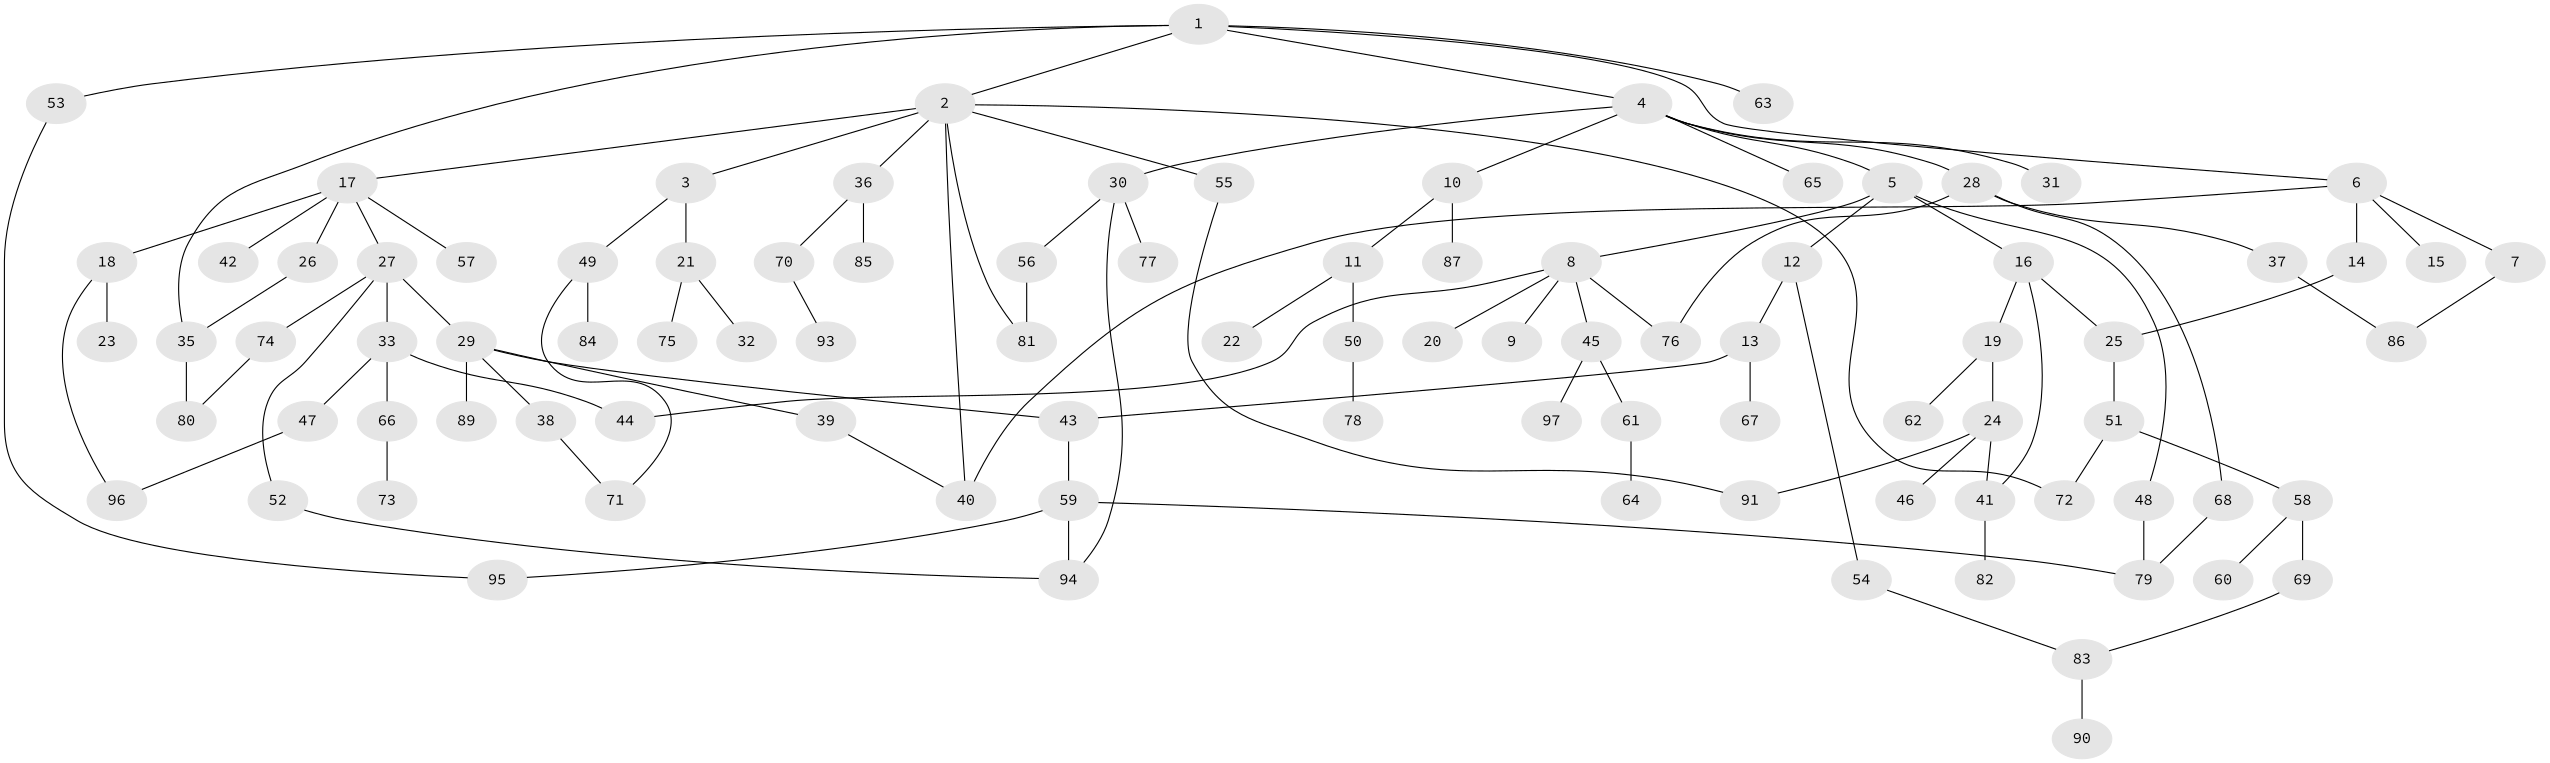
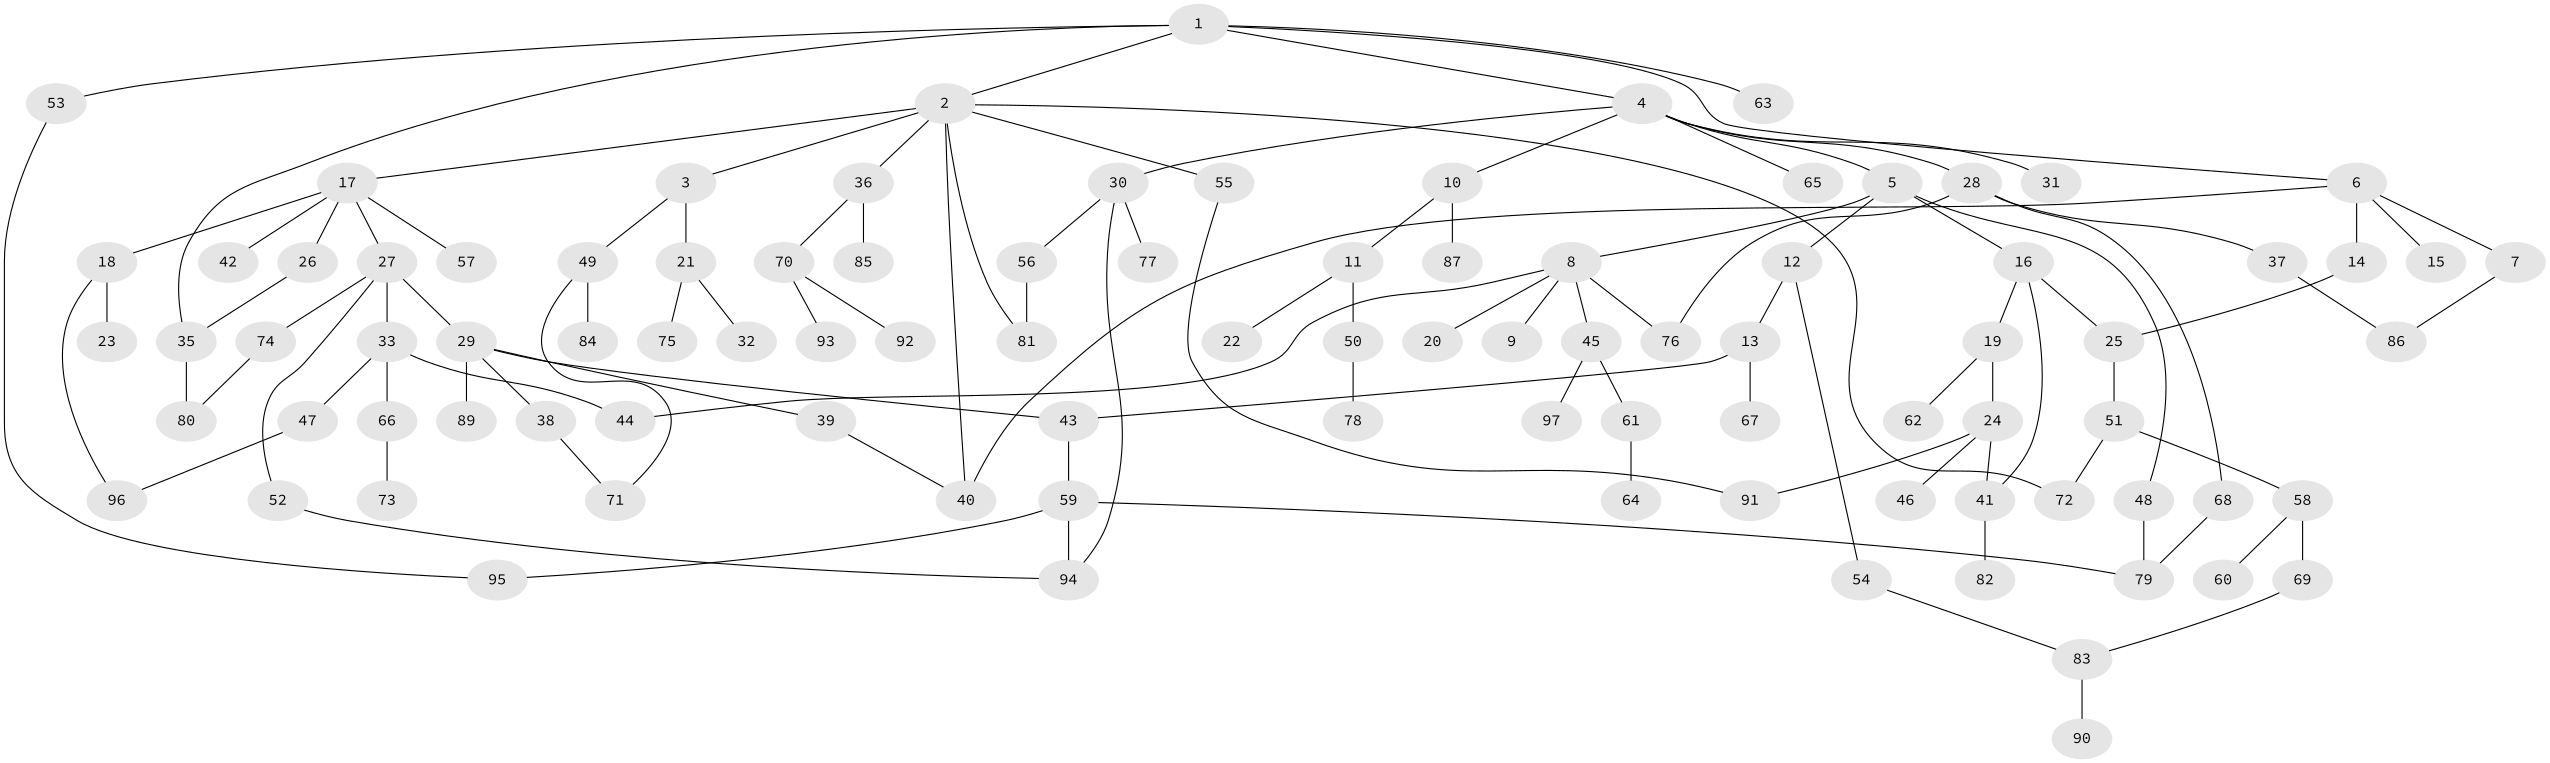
none -> (905, 342)
